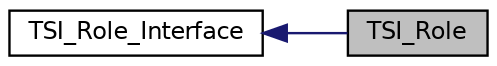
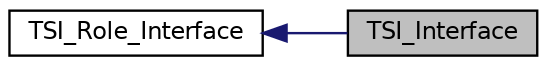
(418, 33) -> (443, 33)
